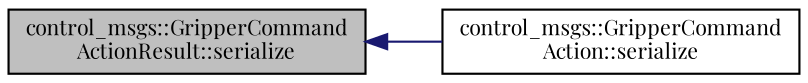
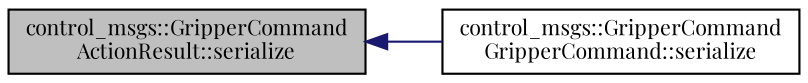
(621, 42) -> (621, 42)
